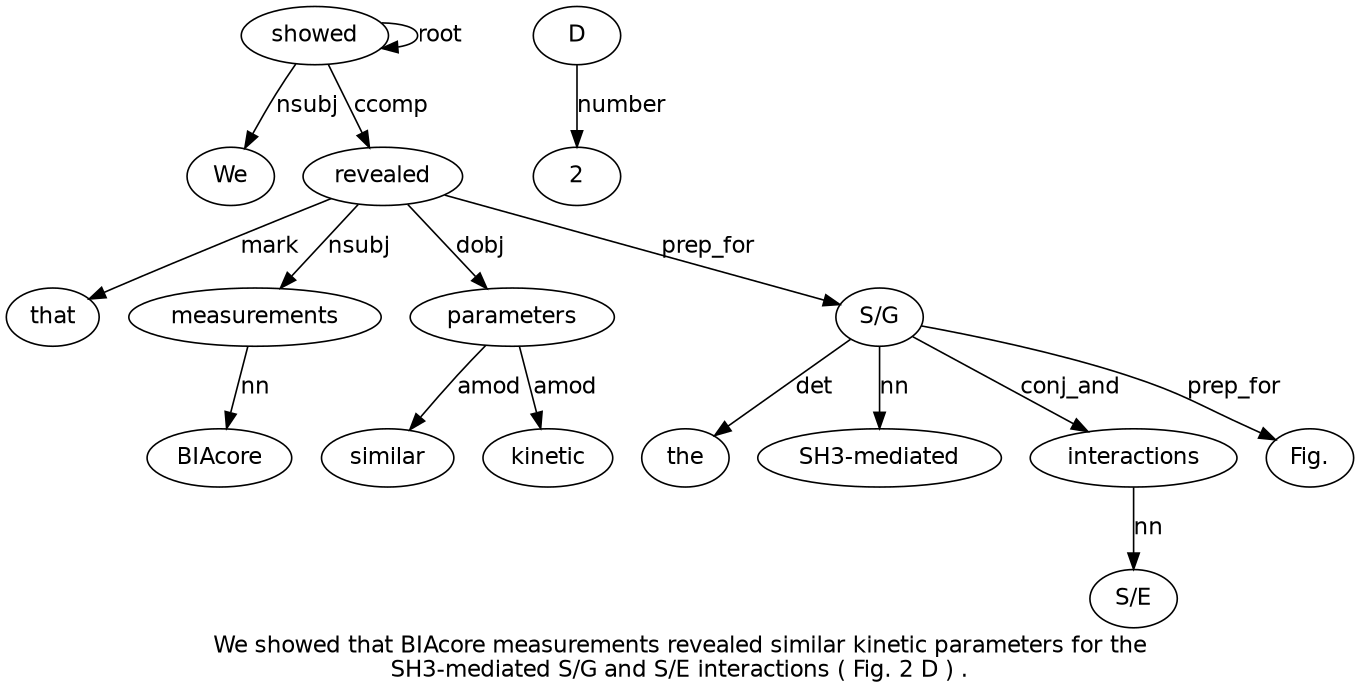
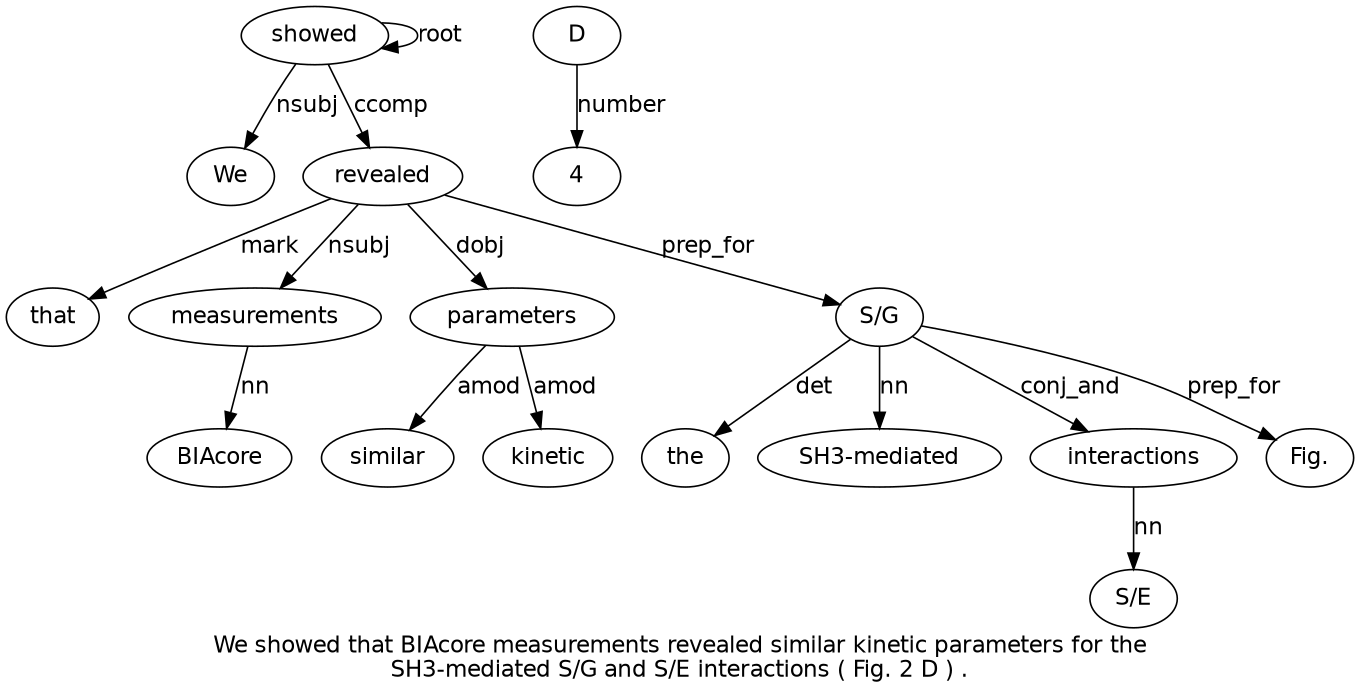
(577, 176) -> (577, 176)
